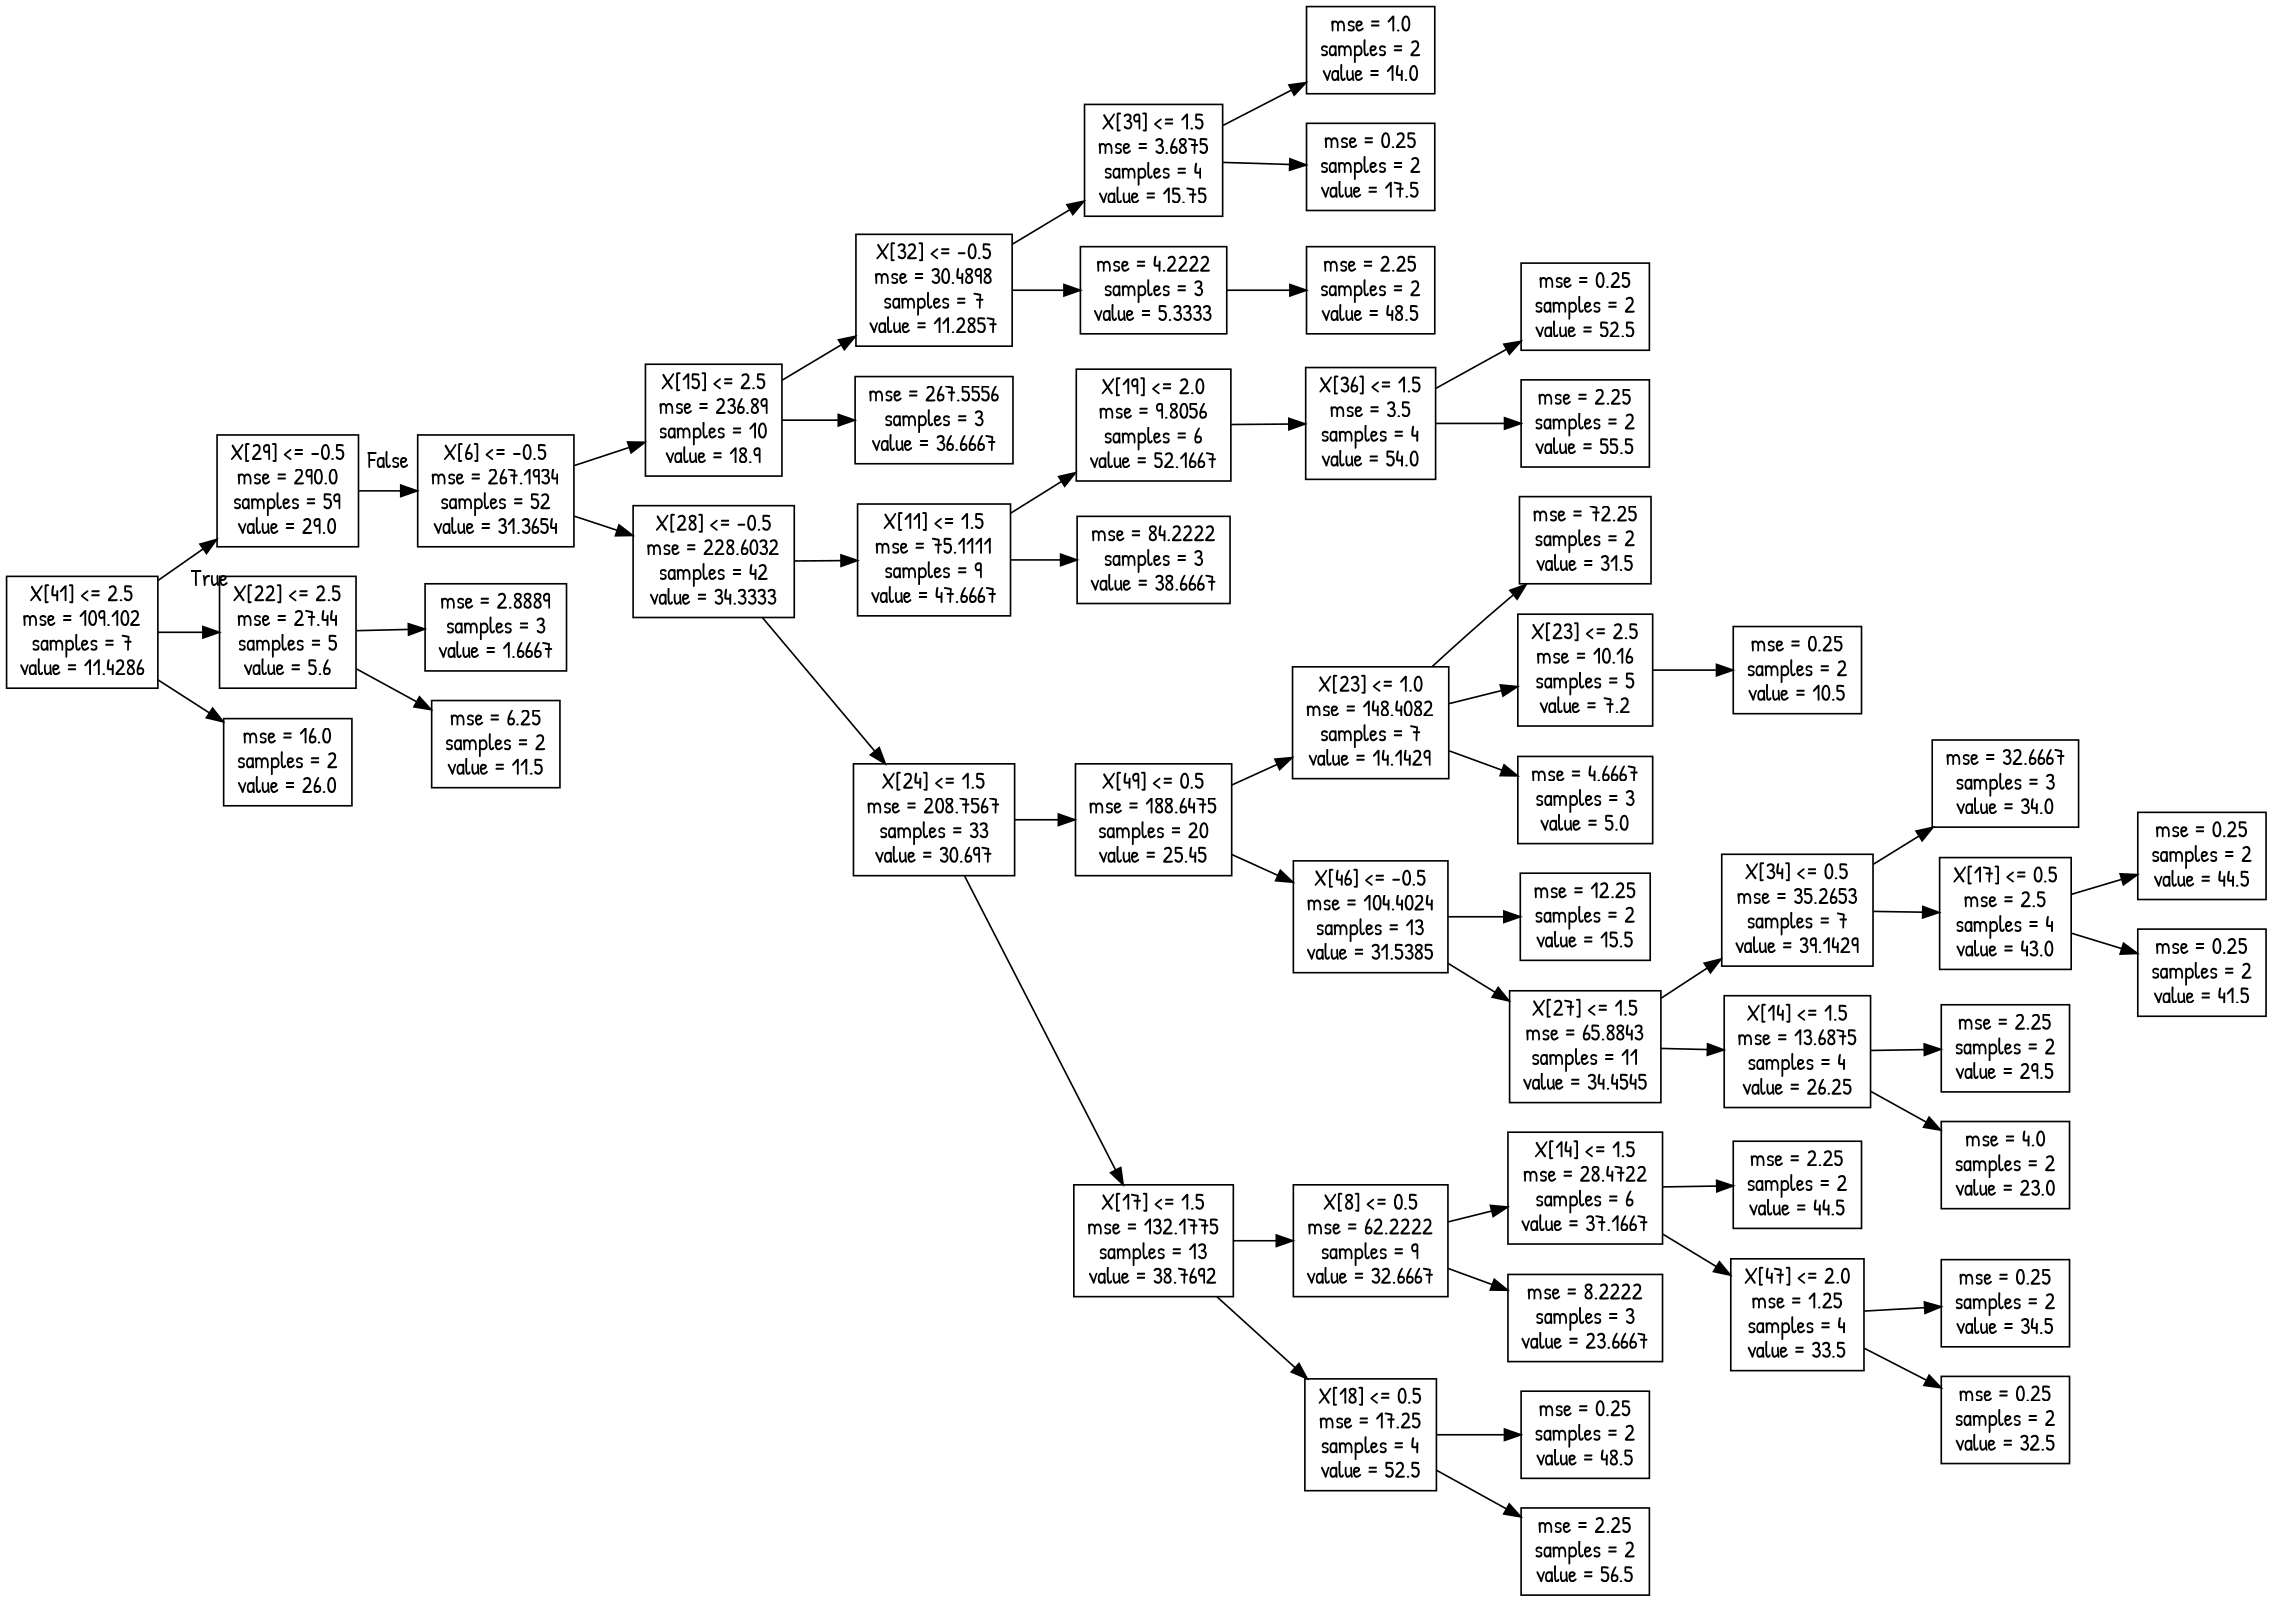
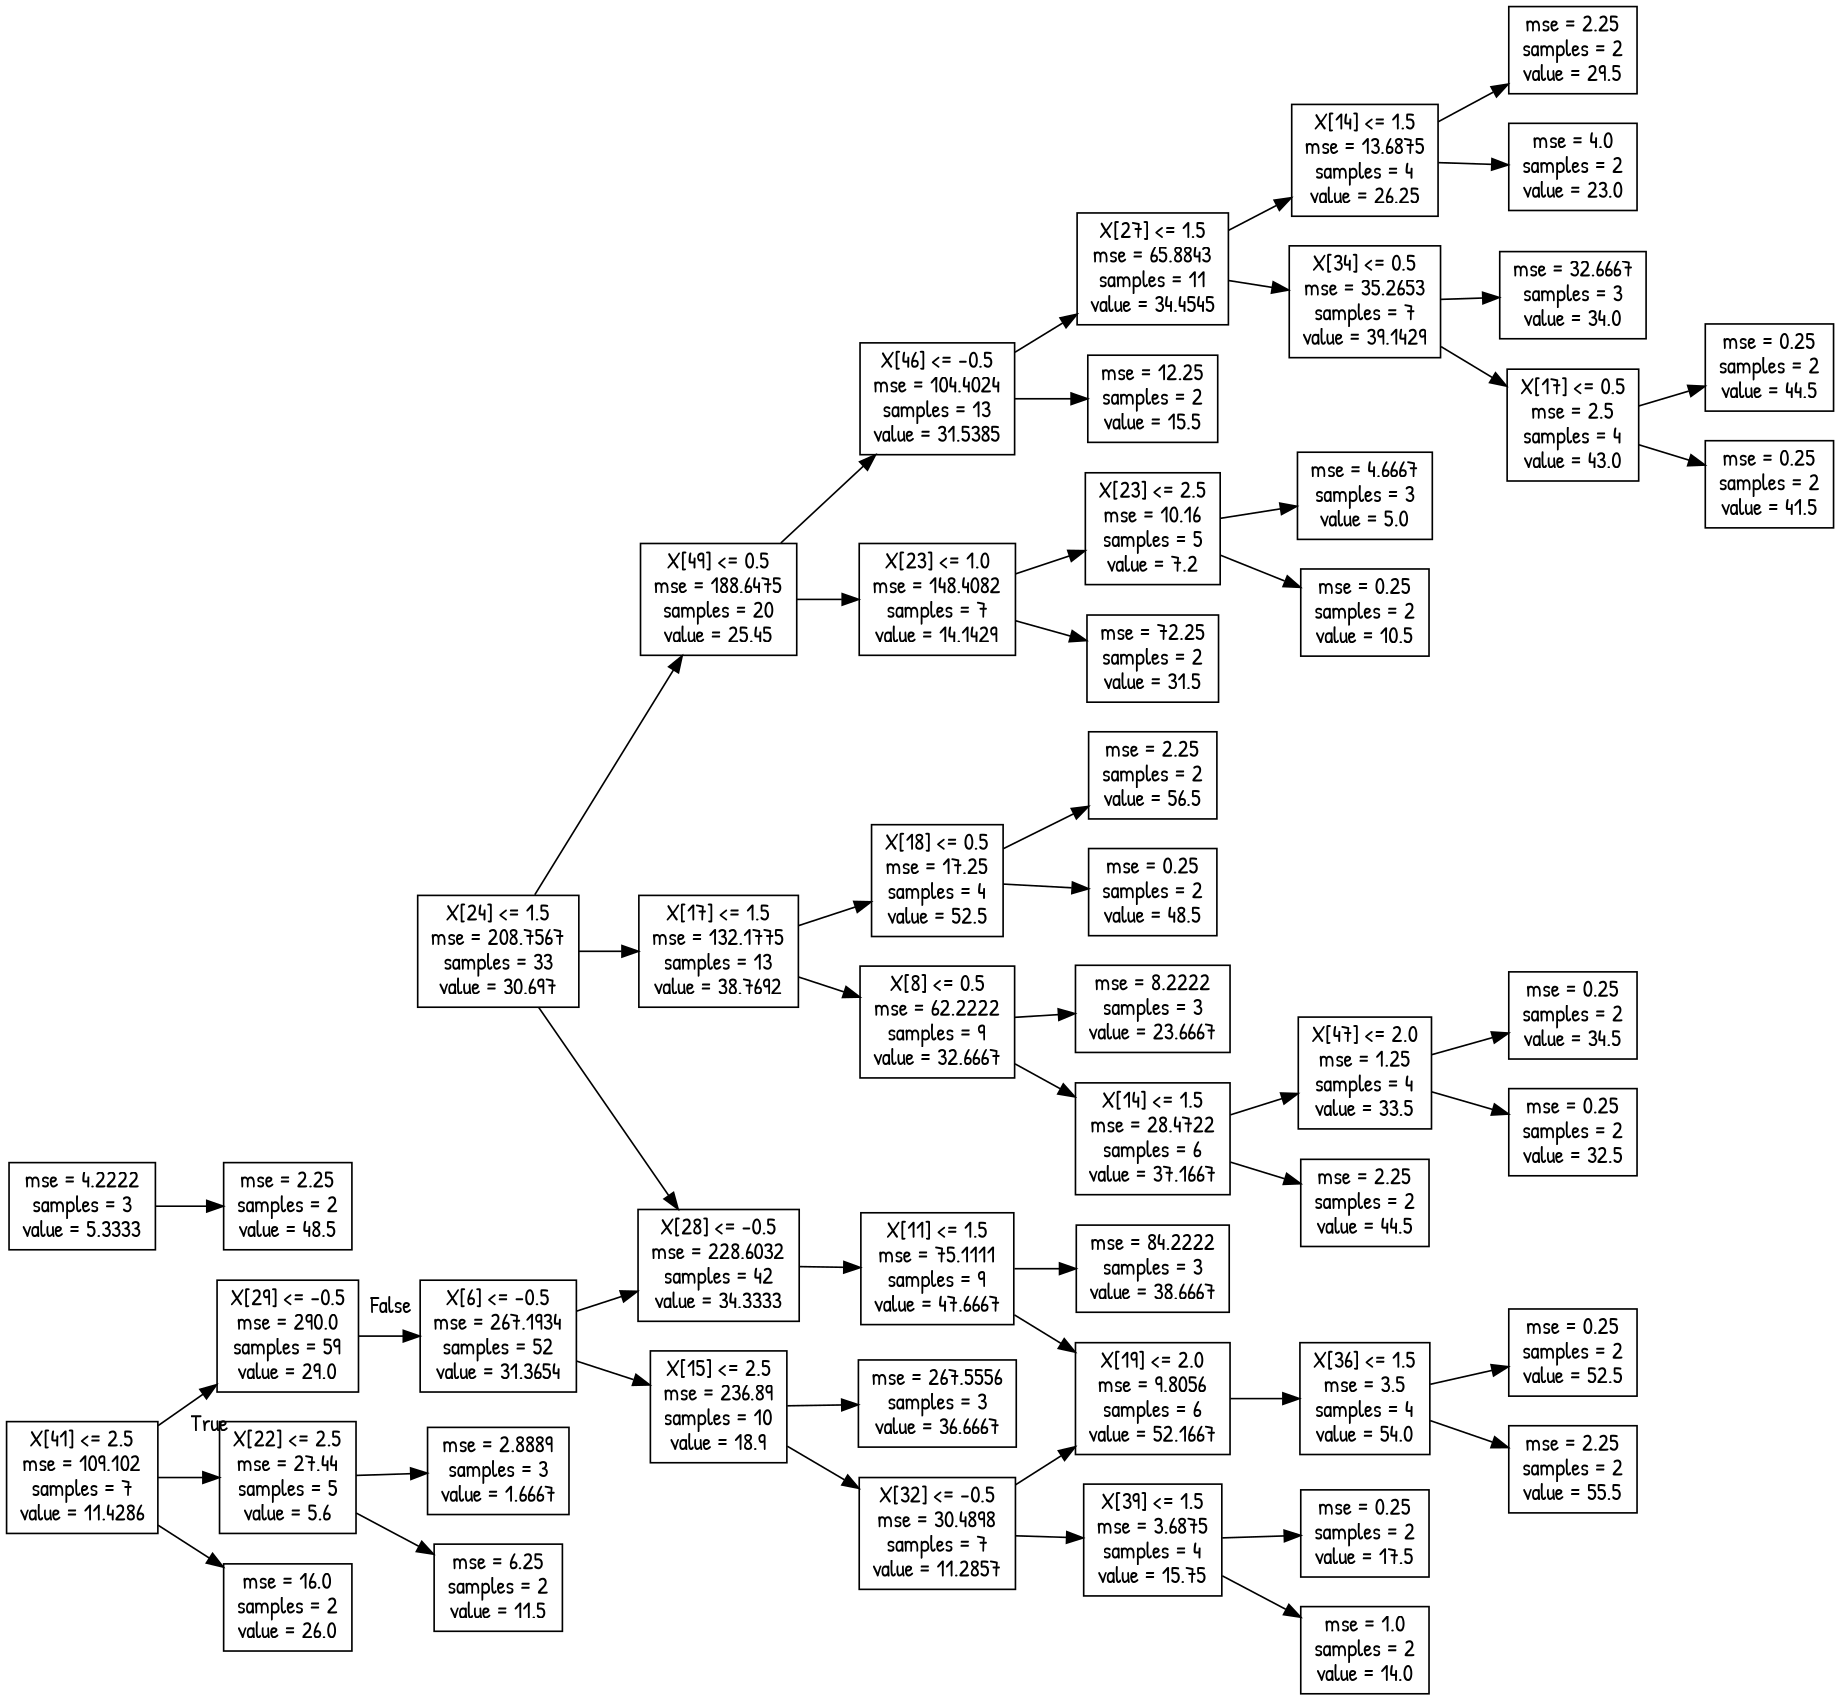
(1038, 290) -> (1038, 1470)
(818, 684) -> (604, 1101)
(1476, 761) -> (1250, 514)
